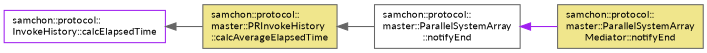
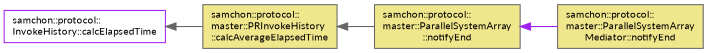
(447, 27) -> (447, 27)
